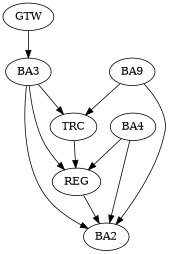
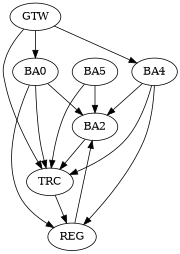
none -> (92, 43)
(28, 72) -> (35, 72)
(132, 72) -> (95, 72)
none -> (8, 96)
none -> (126, 139)
none -> (75, 151)
